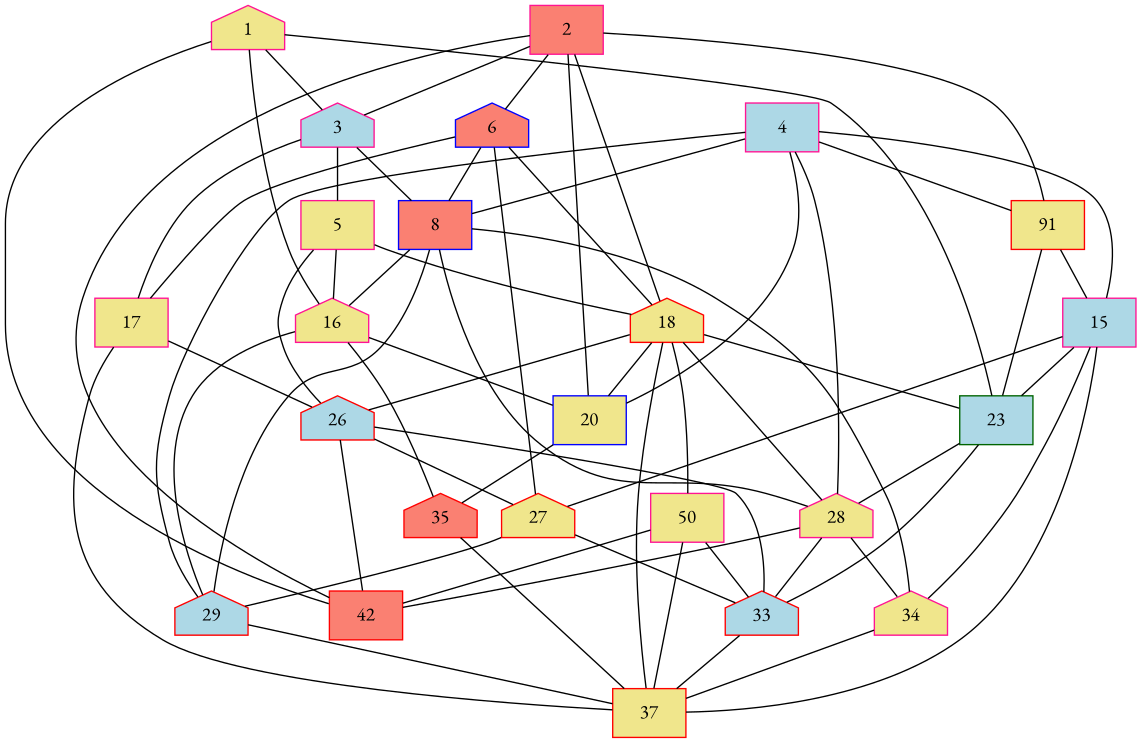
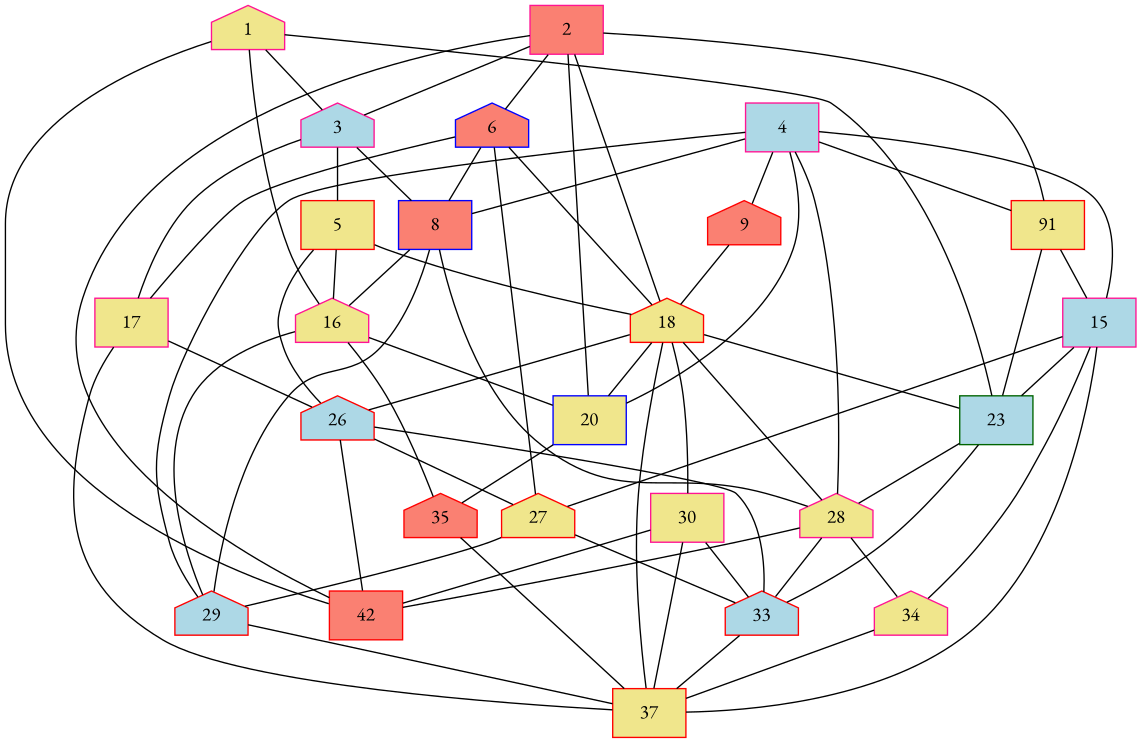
(338, 225) -> (338, 225)
none -> (744, 225)
(761, 329) -> none
(687, 518) -> (687, 518)
